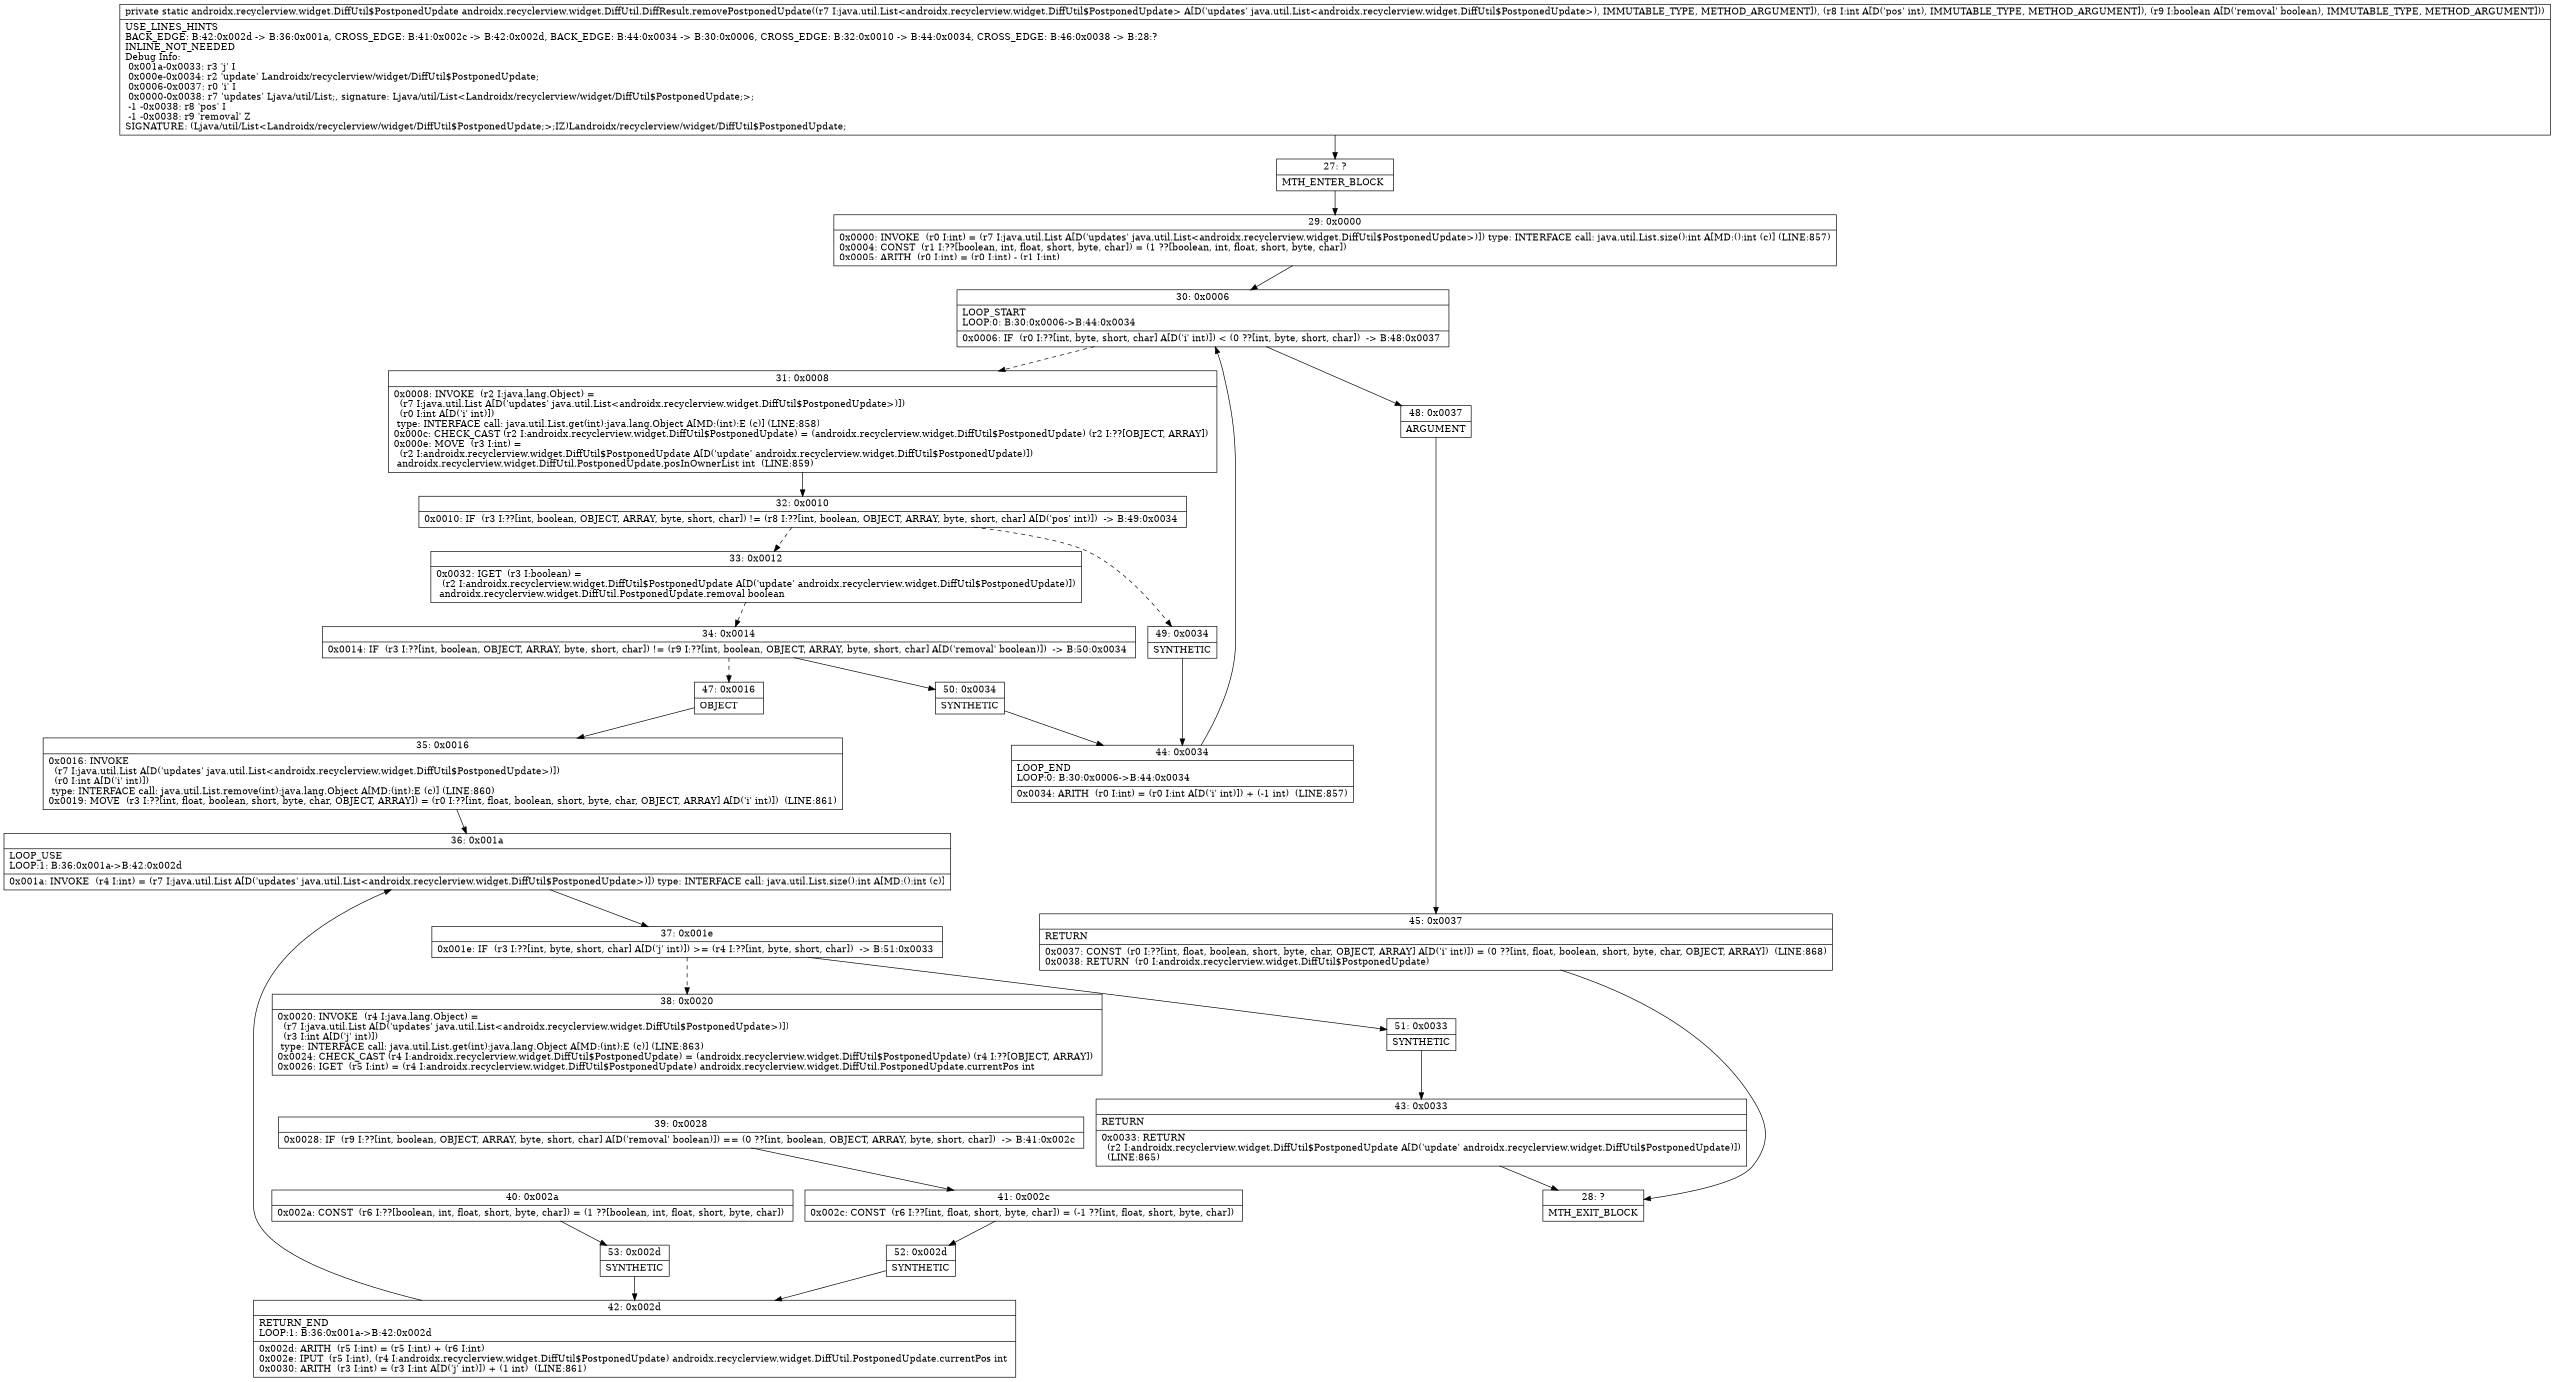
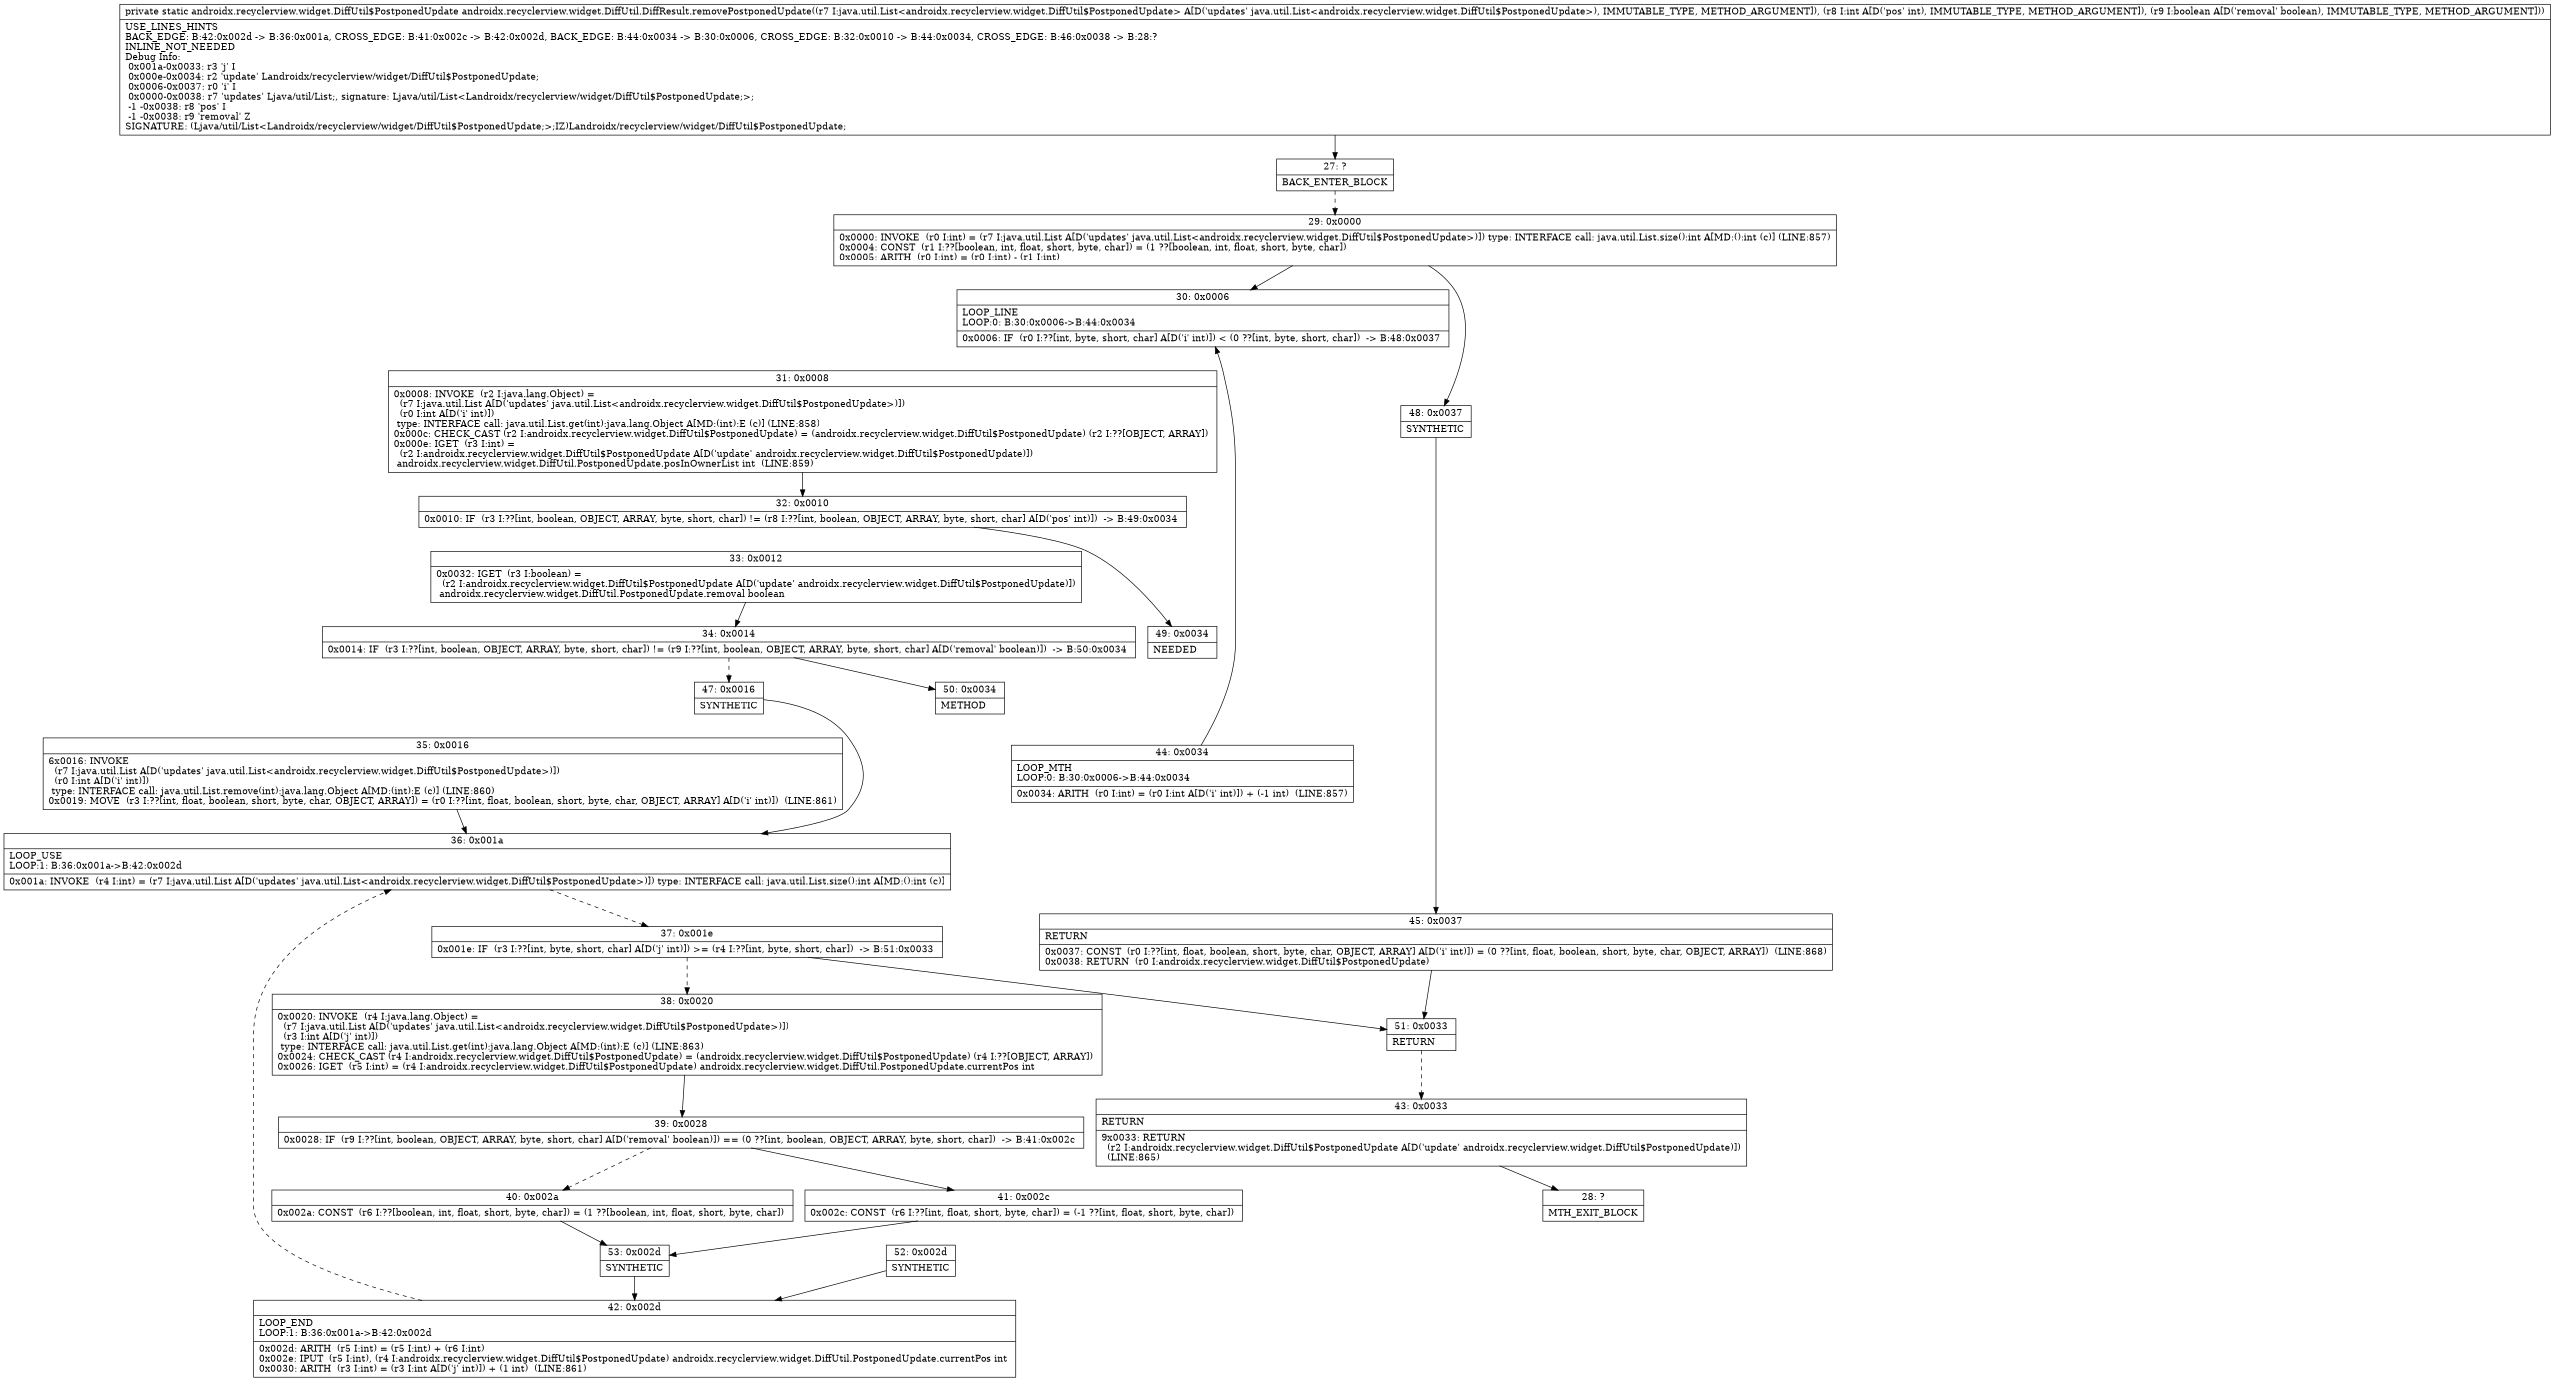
(1333, 183) -> (1335, 183)
(1335, 200) -> (1335, 200)
(994, 313) -> (991, 313)
(1050, 358) -> none
(1331, 375) -> (1465, 327)
(1436, 429) -> (1435, 429)
(459, 444) -> (456, 444)
(785, 537) -> none
(1083, 550) -> (1083, 550)
(742, 611) -> (742, 611)
(1182, 650) -> (1175, 650)
(1182, 698) -> none
(719, 706) -> (729, 706)
(970, 706) -> (964, 706)
(639, 722) -> (863, 768)
(1051, 727) -> none
(92, 761) -> (92, 761)
(1044, 768) -> (1045, 768)
(596, 907) -> (596, 907)
(1421, 1042) -> (1414, 1042)
(1421, 1072) -> (1421, 1072)
(1737, 1077) -> (1428, 991)
none -> (684, 1093)
(254, 1119) -> (254, 1119)
(1147, 1138) -> (1147, 1138)
none -> (610, 1168)
(975, 1232) -> (797, 1238)
(294, 1323) -> (286, 1323)
